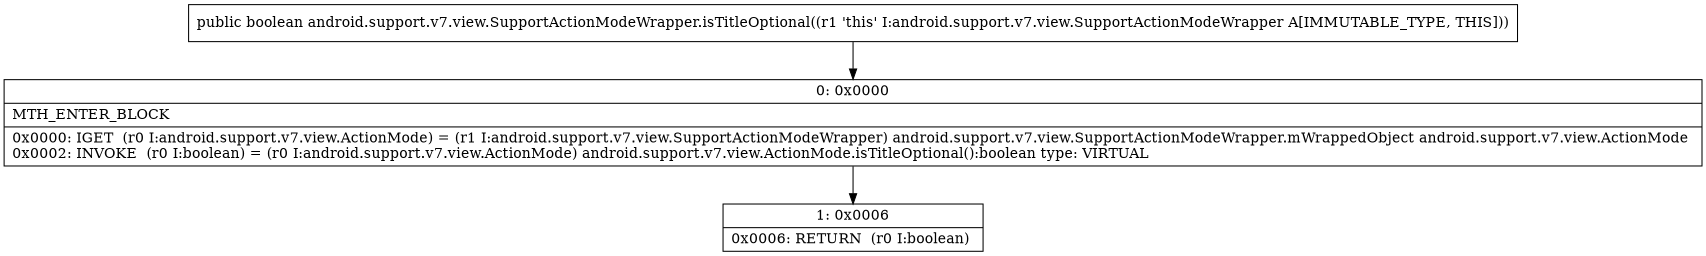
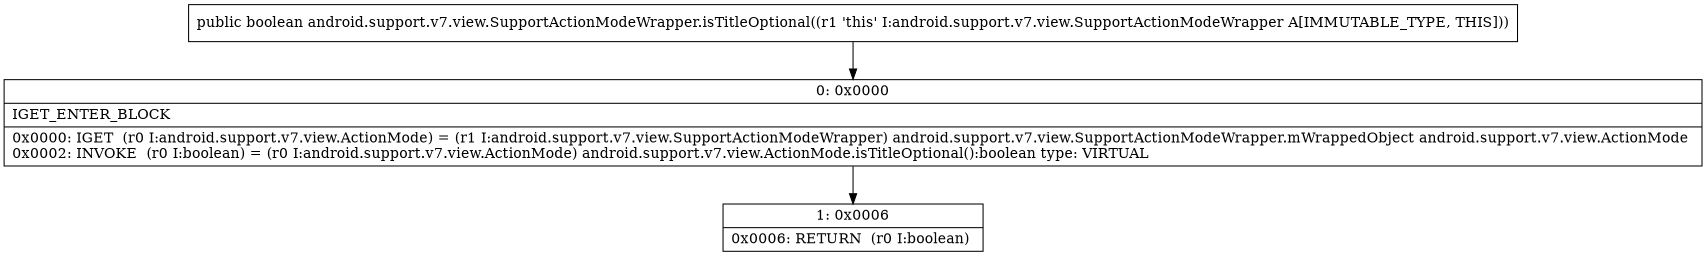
(91, 115) -> (91, 115)
